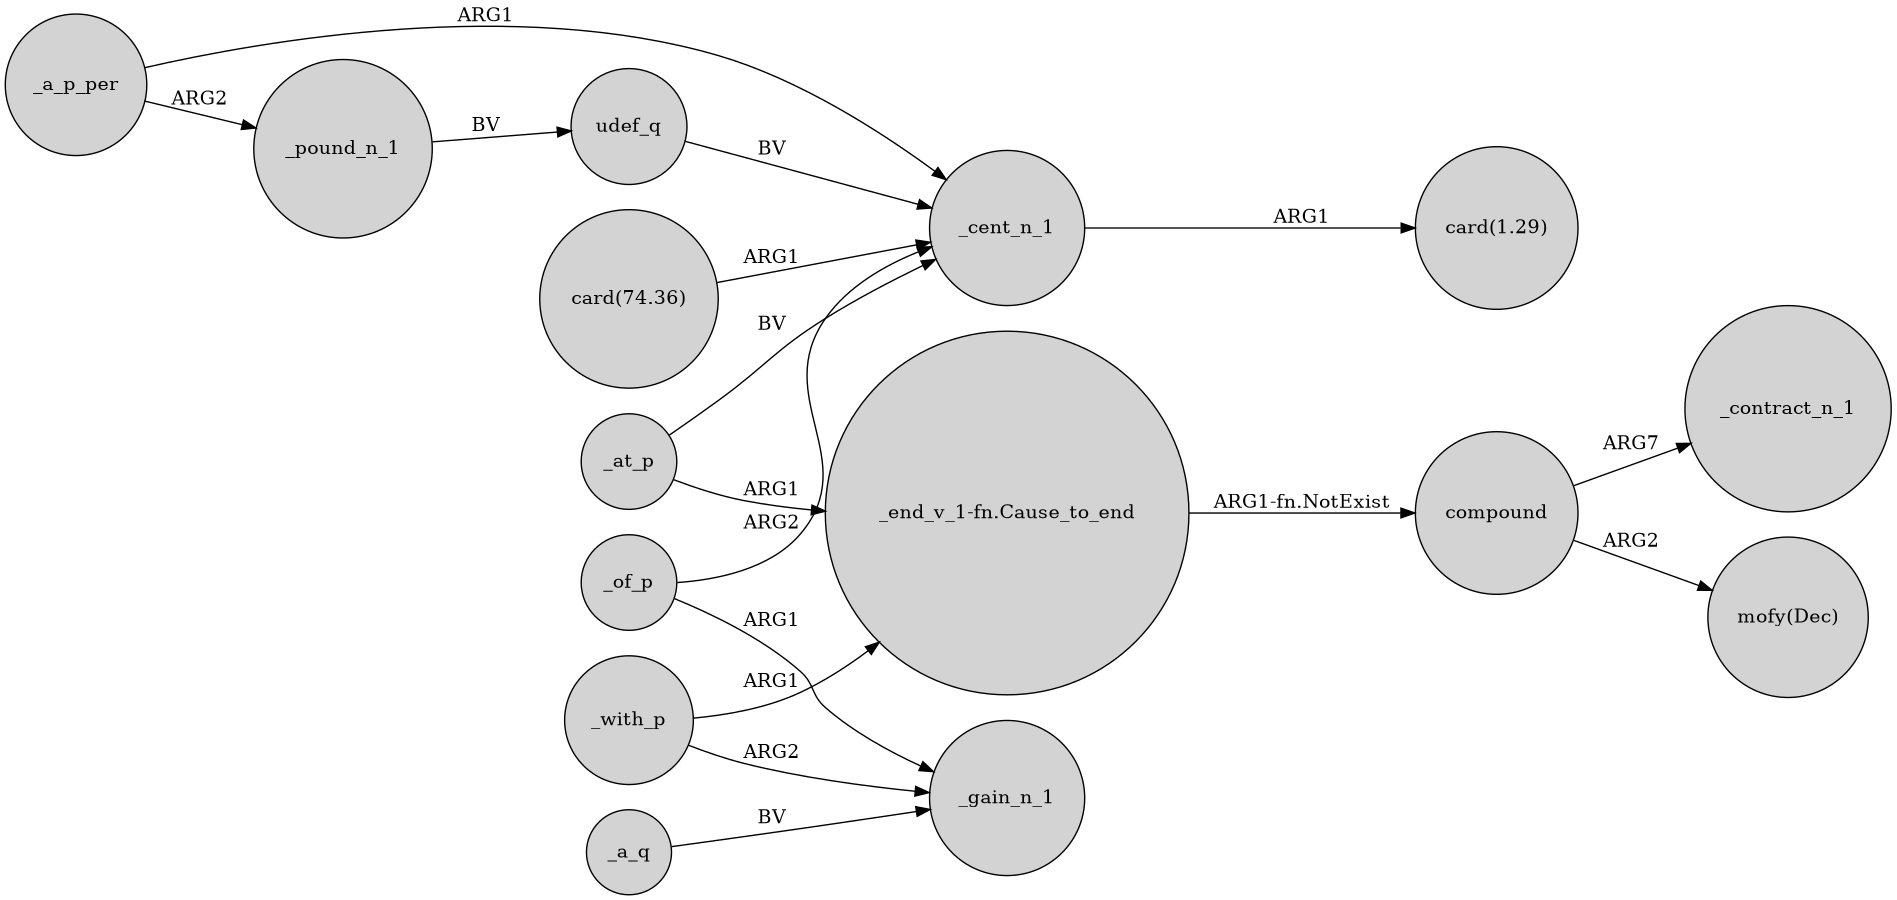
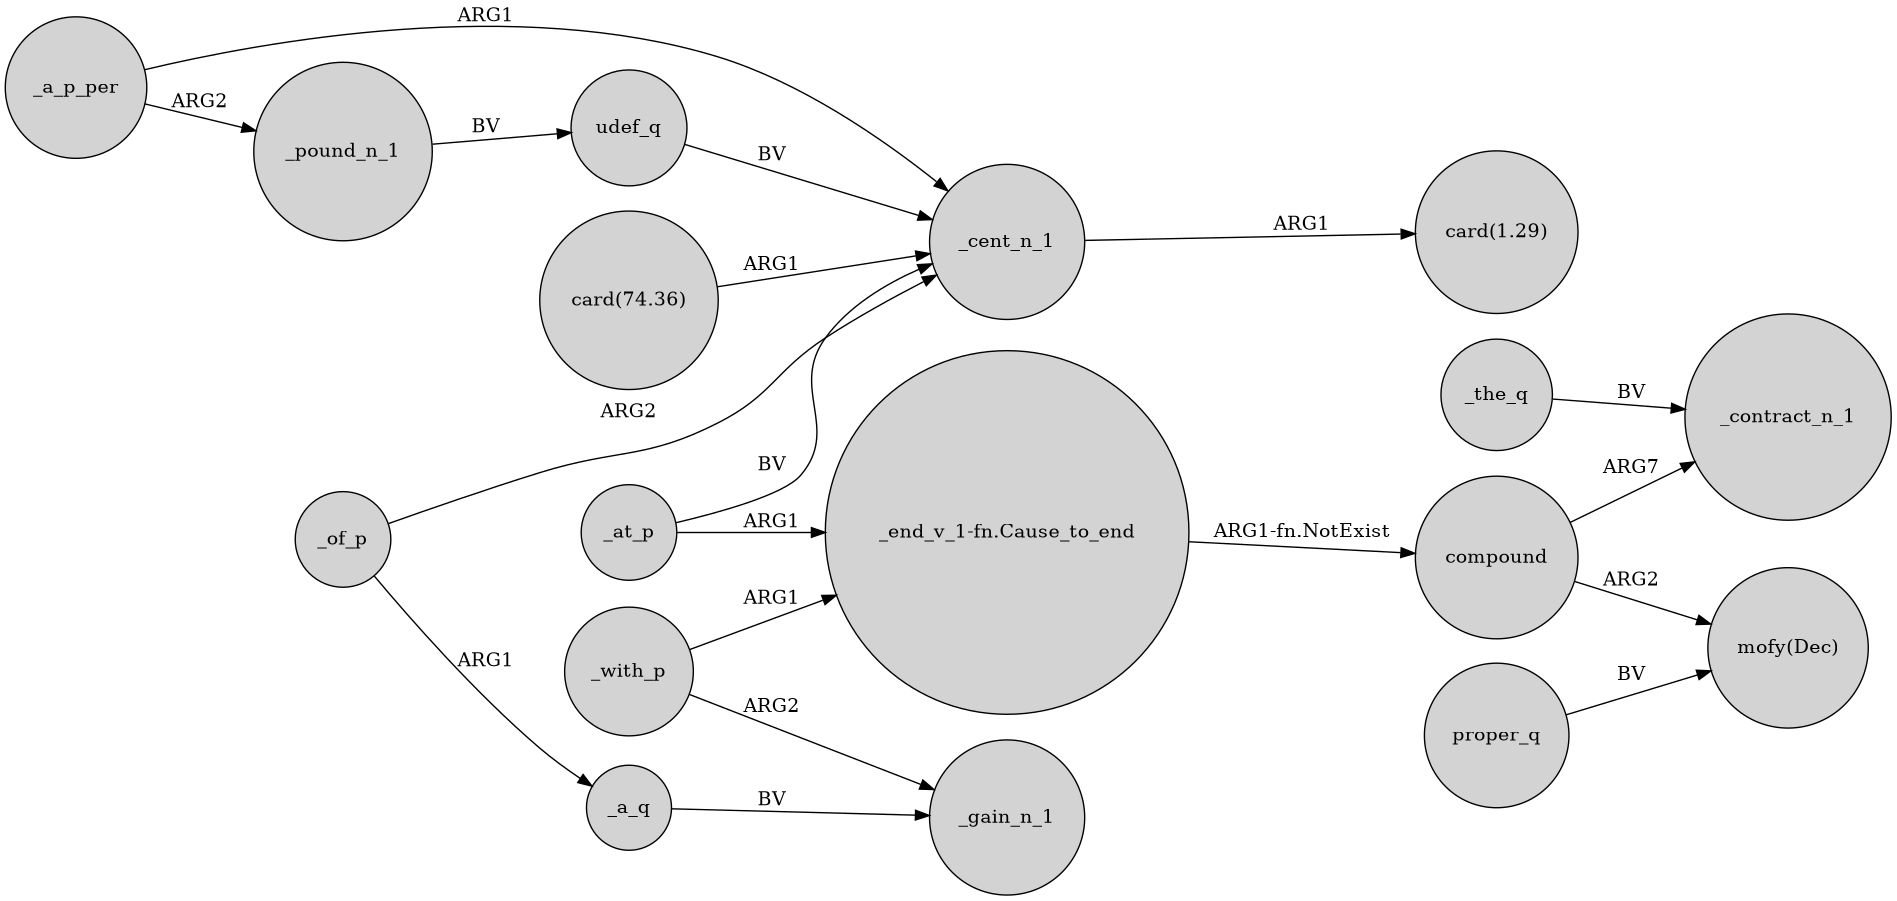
none -> (1497, 395)
(804, 675) -> (471, 684)
none -> (1497, 735)
